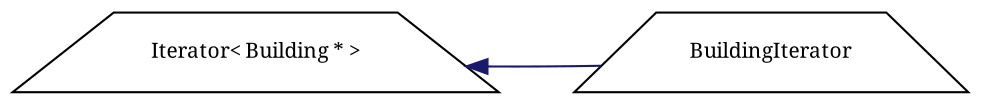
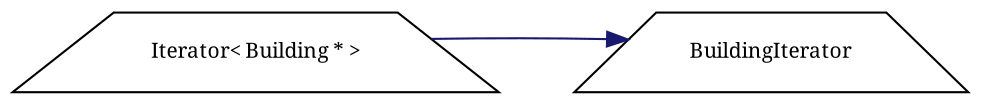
(544, 66) -> (519, 38)
